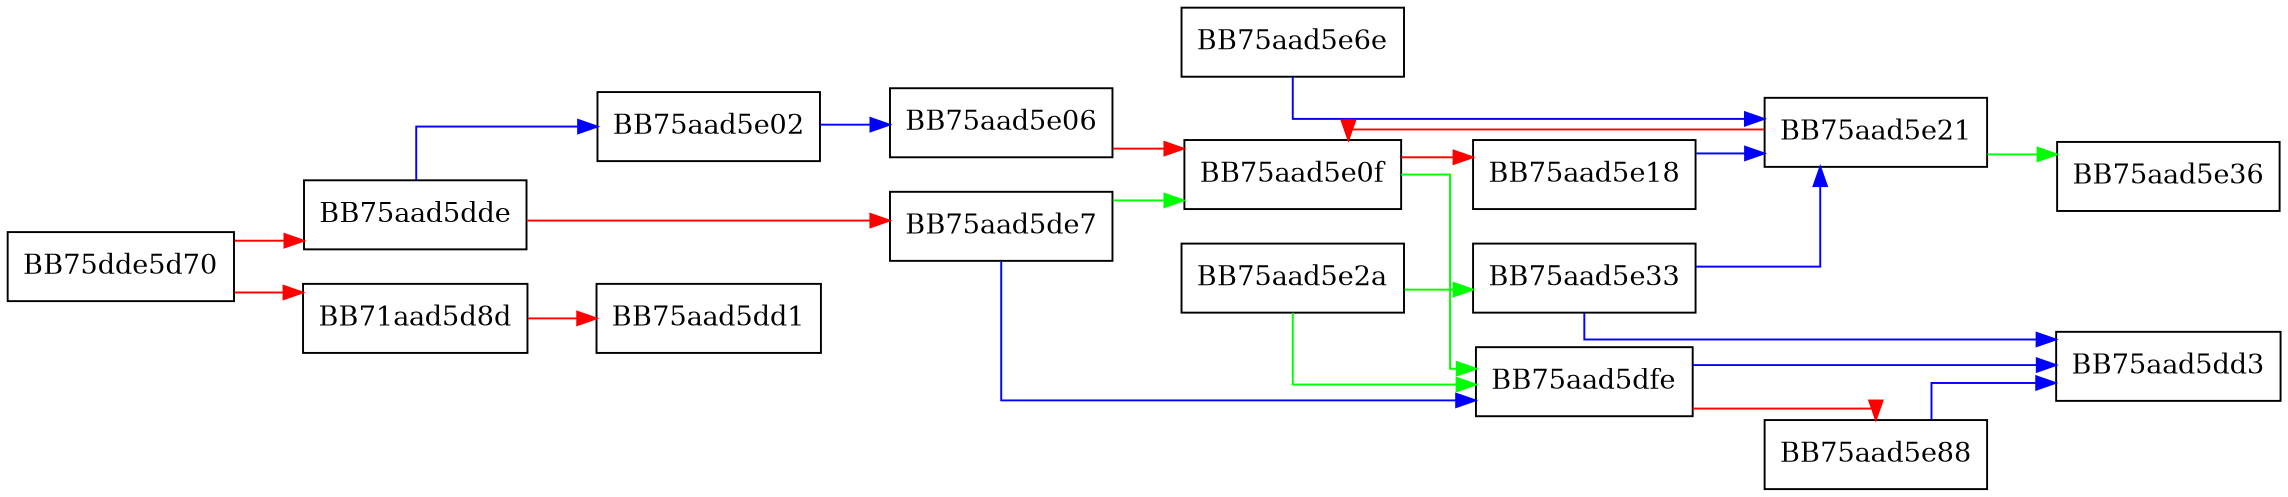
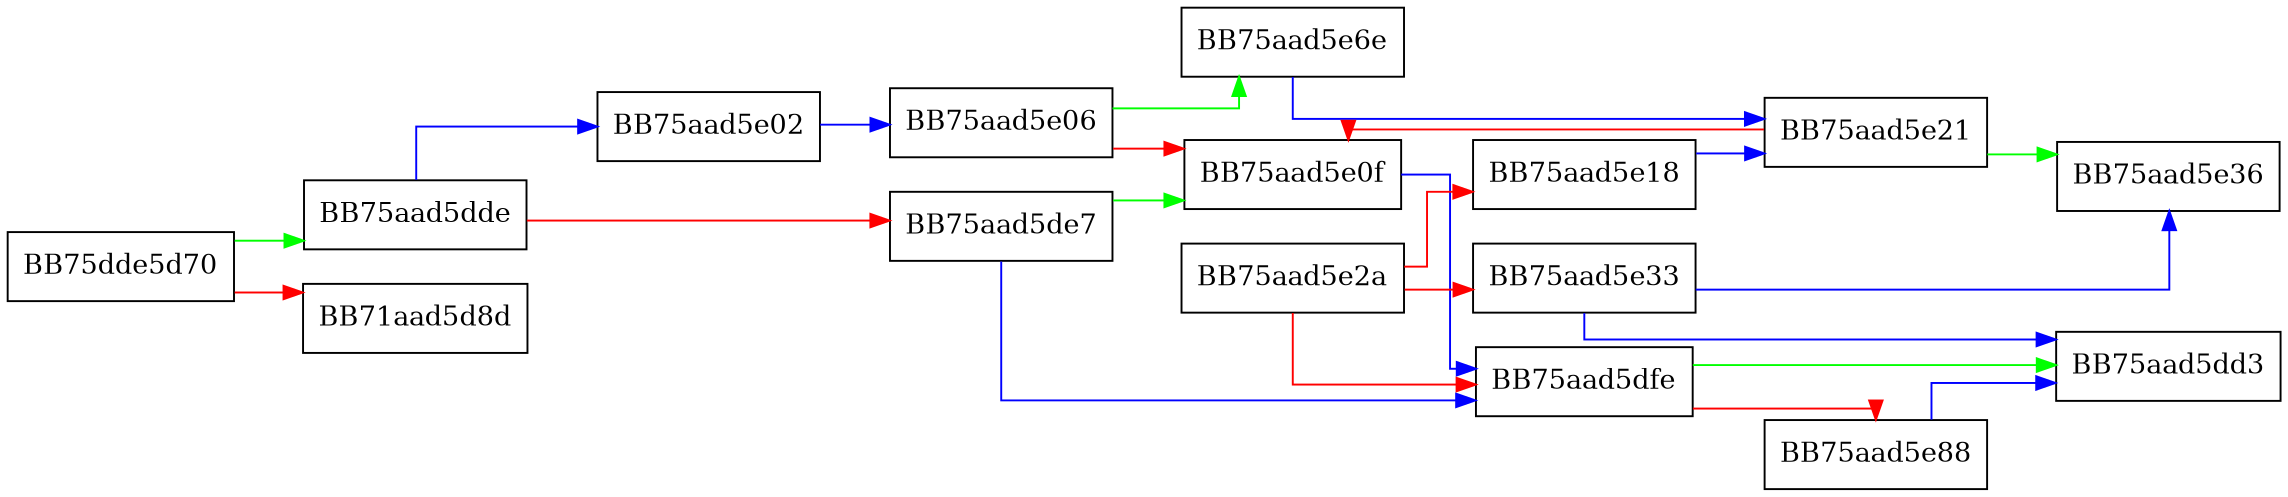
none -> (1182, 108)
(1427, 157) -> (1427, 227)
(260, 241) -> (260, 241)
(1450, 251) -> (1450, 251)
(1798, 267) -> (1962, 290)
(1429, 290) -> (1429, 290)
(709, 318) -> none
(1865, 365) -> (1865, 365)
(1339, 385) -> (1339, 385)
